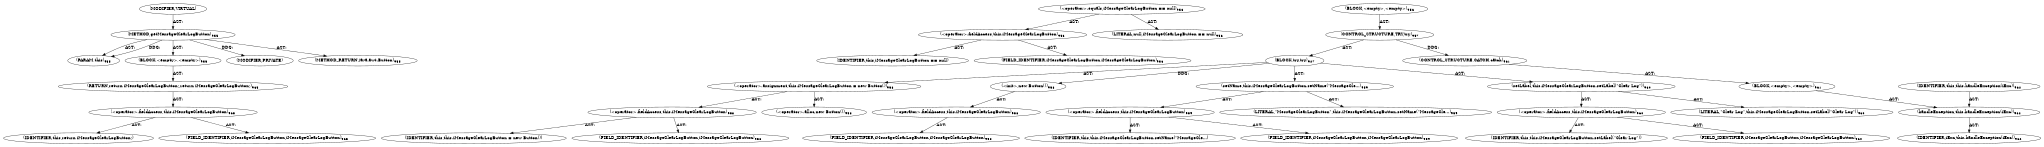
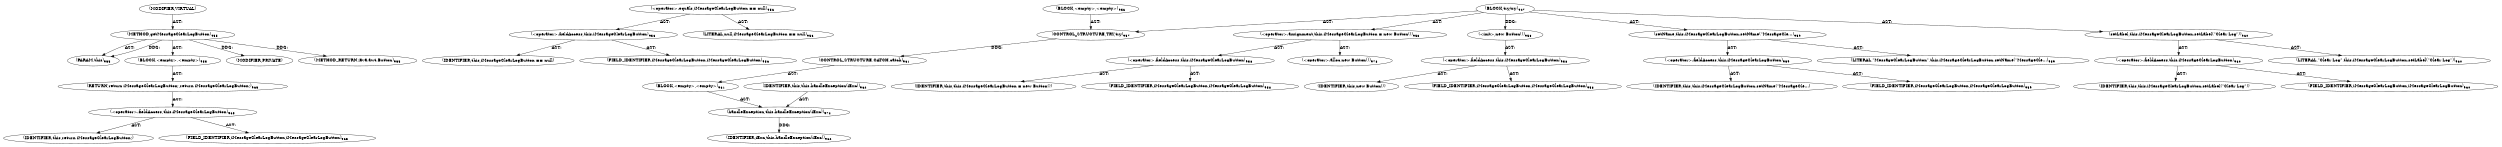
(1338, 47) -> (1308, 21)
(282, 48) -> (283, 48)
none -> (1352, 86)
(849, 112) -> (1374, 60)
(2018, 112) -> (828, 112)
(1975, 125) -> (785, 125)
